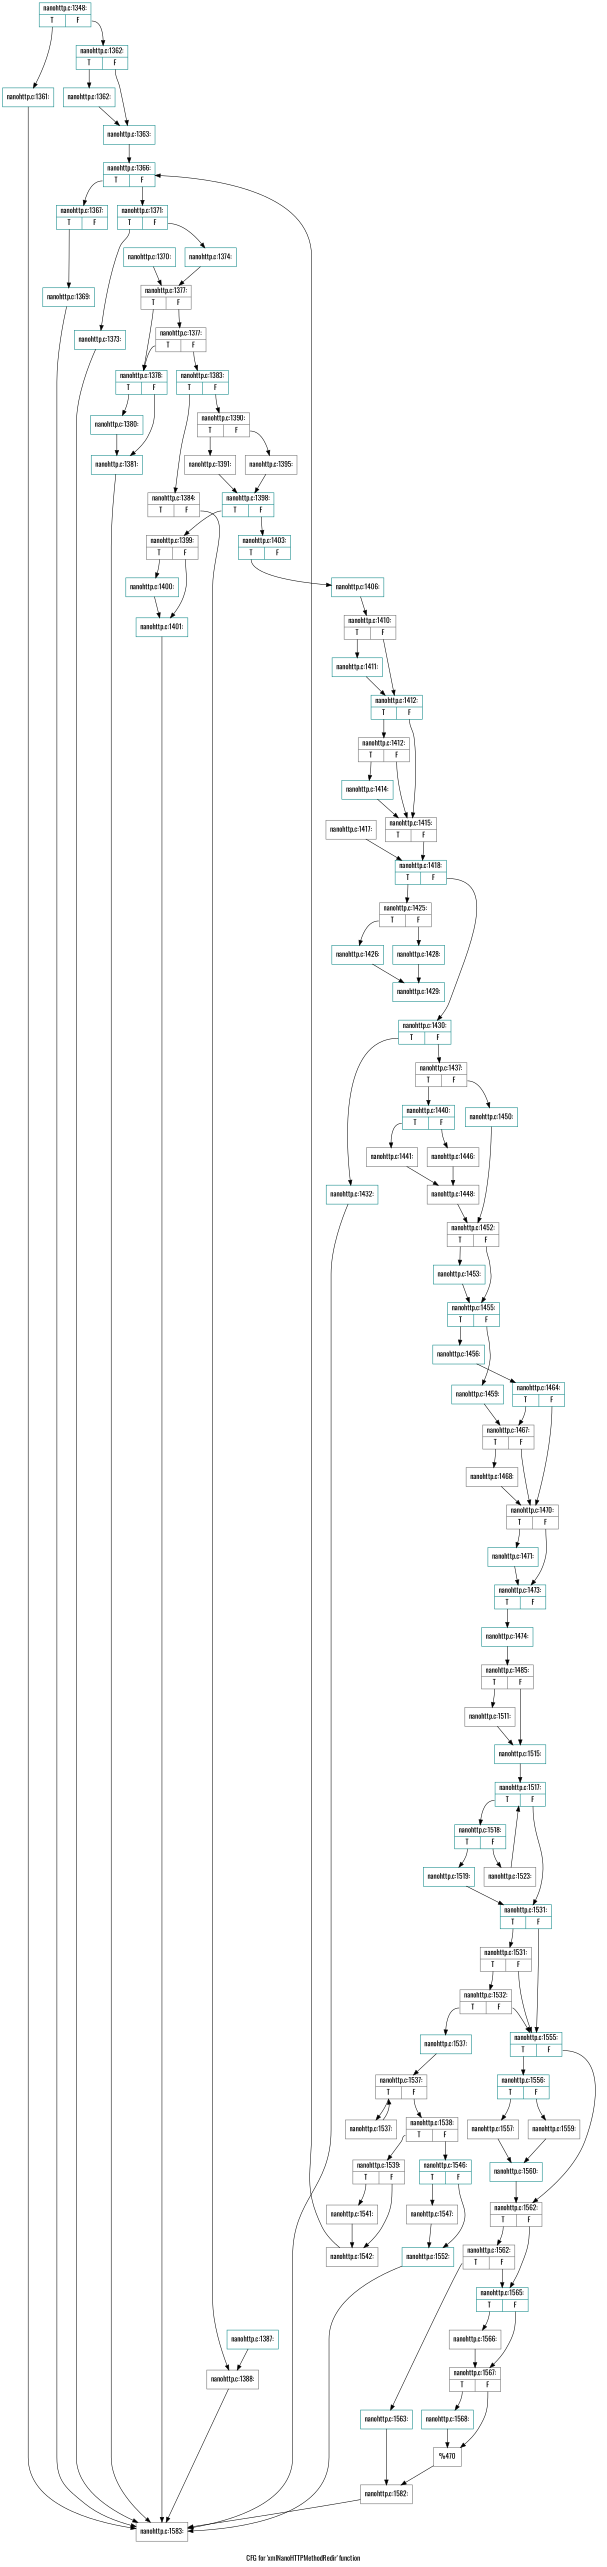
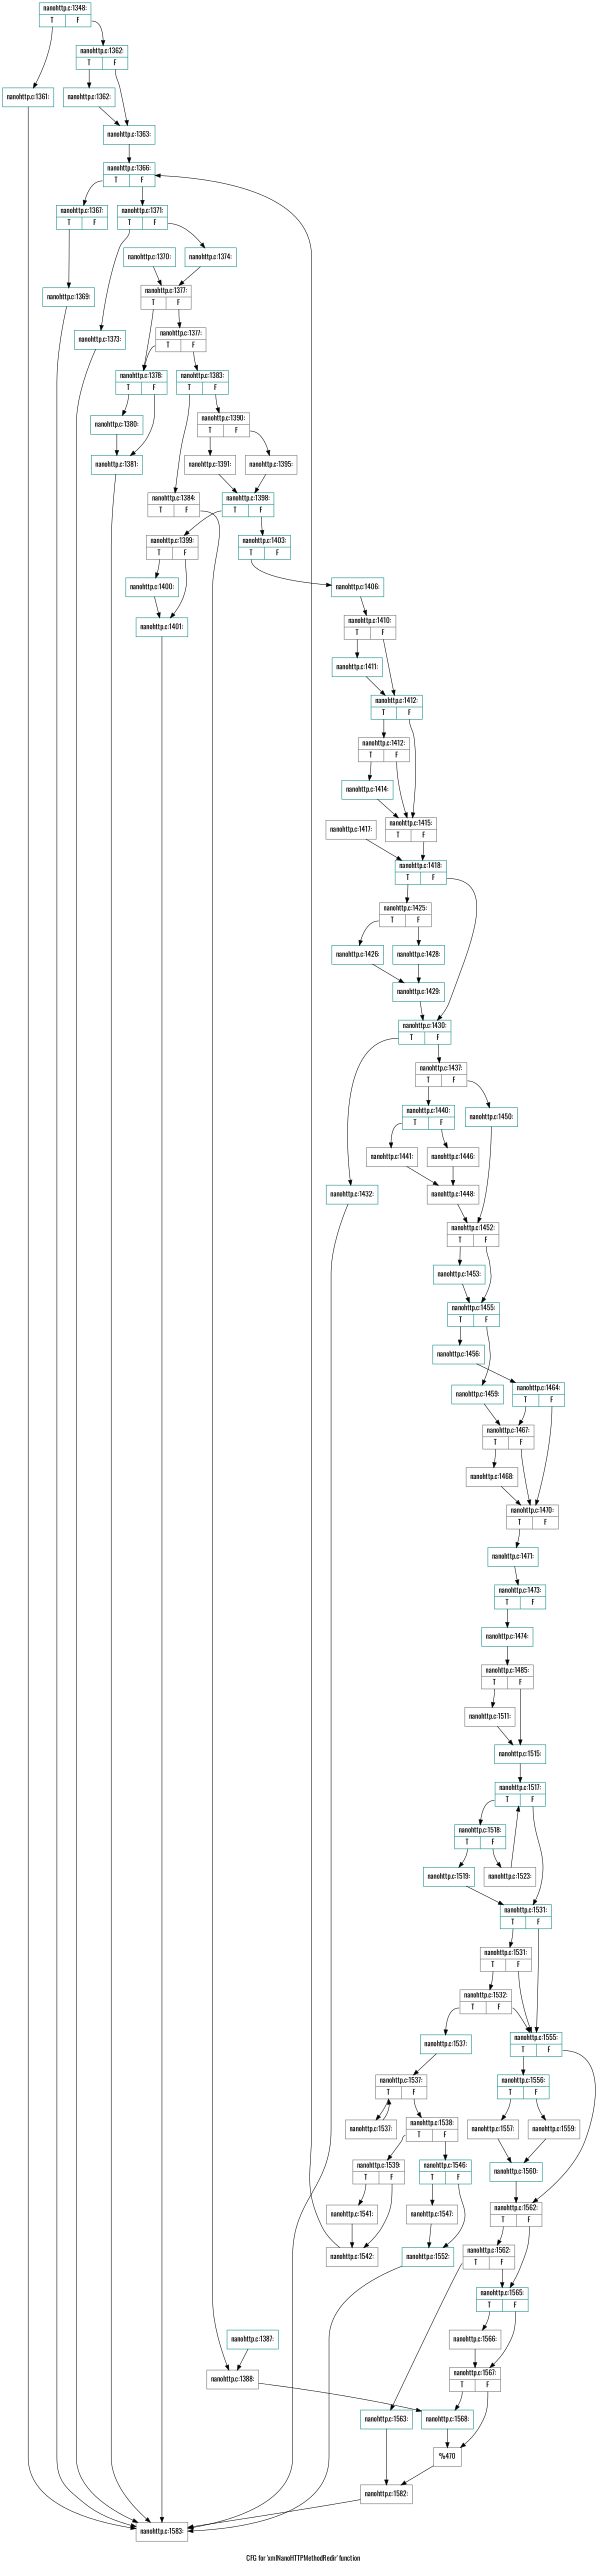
none -> (421, 1008)
(546, 1556) -> none
(198, 2453) -> (338, 2395)
